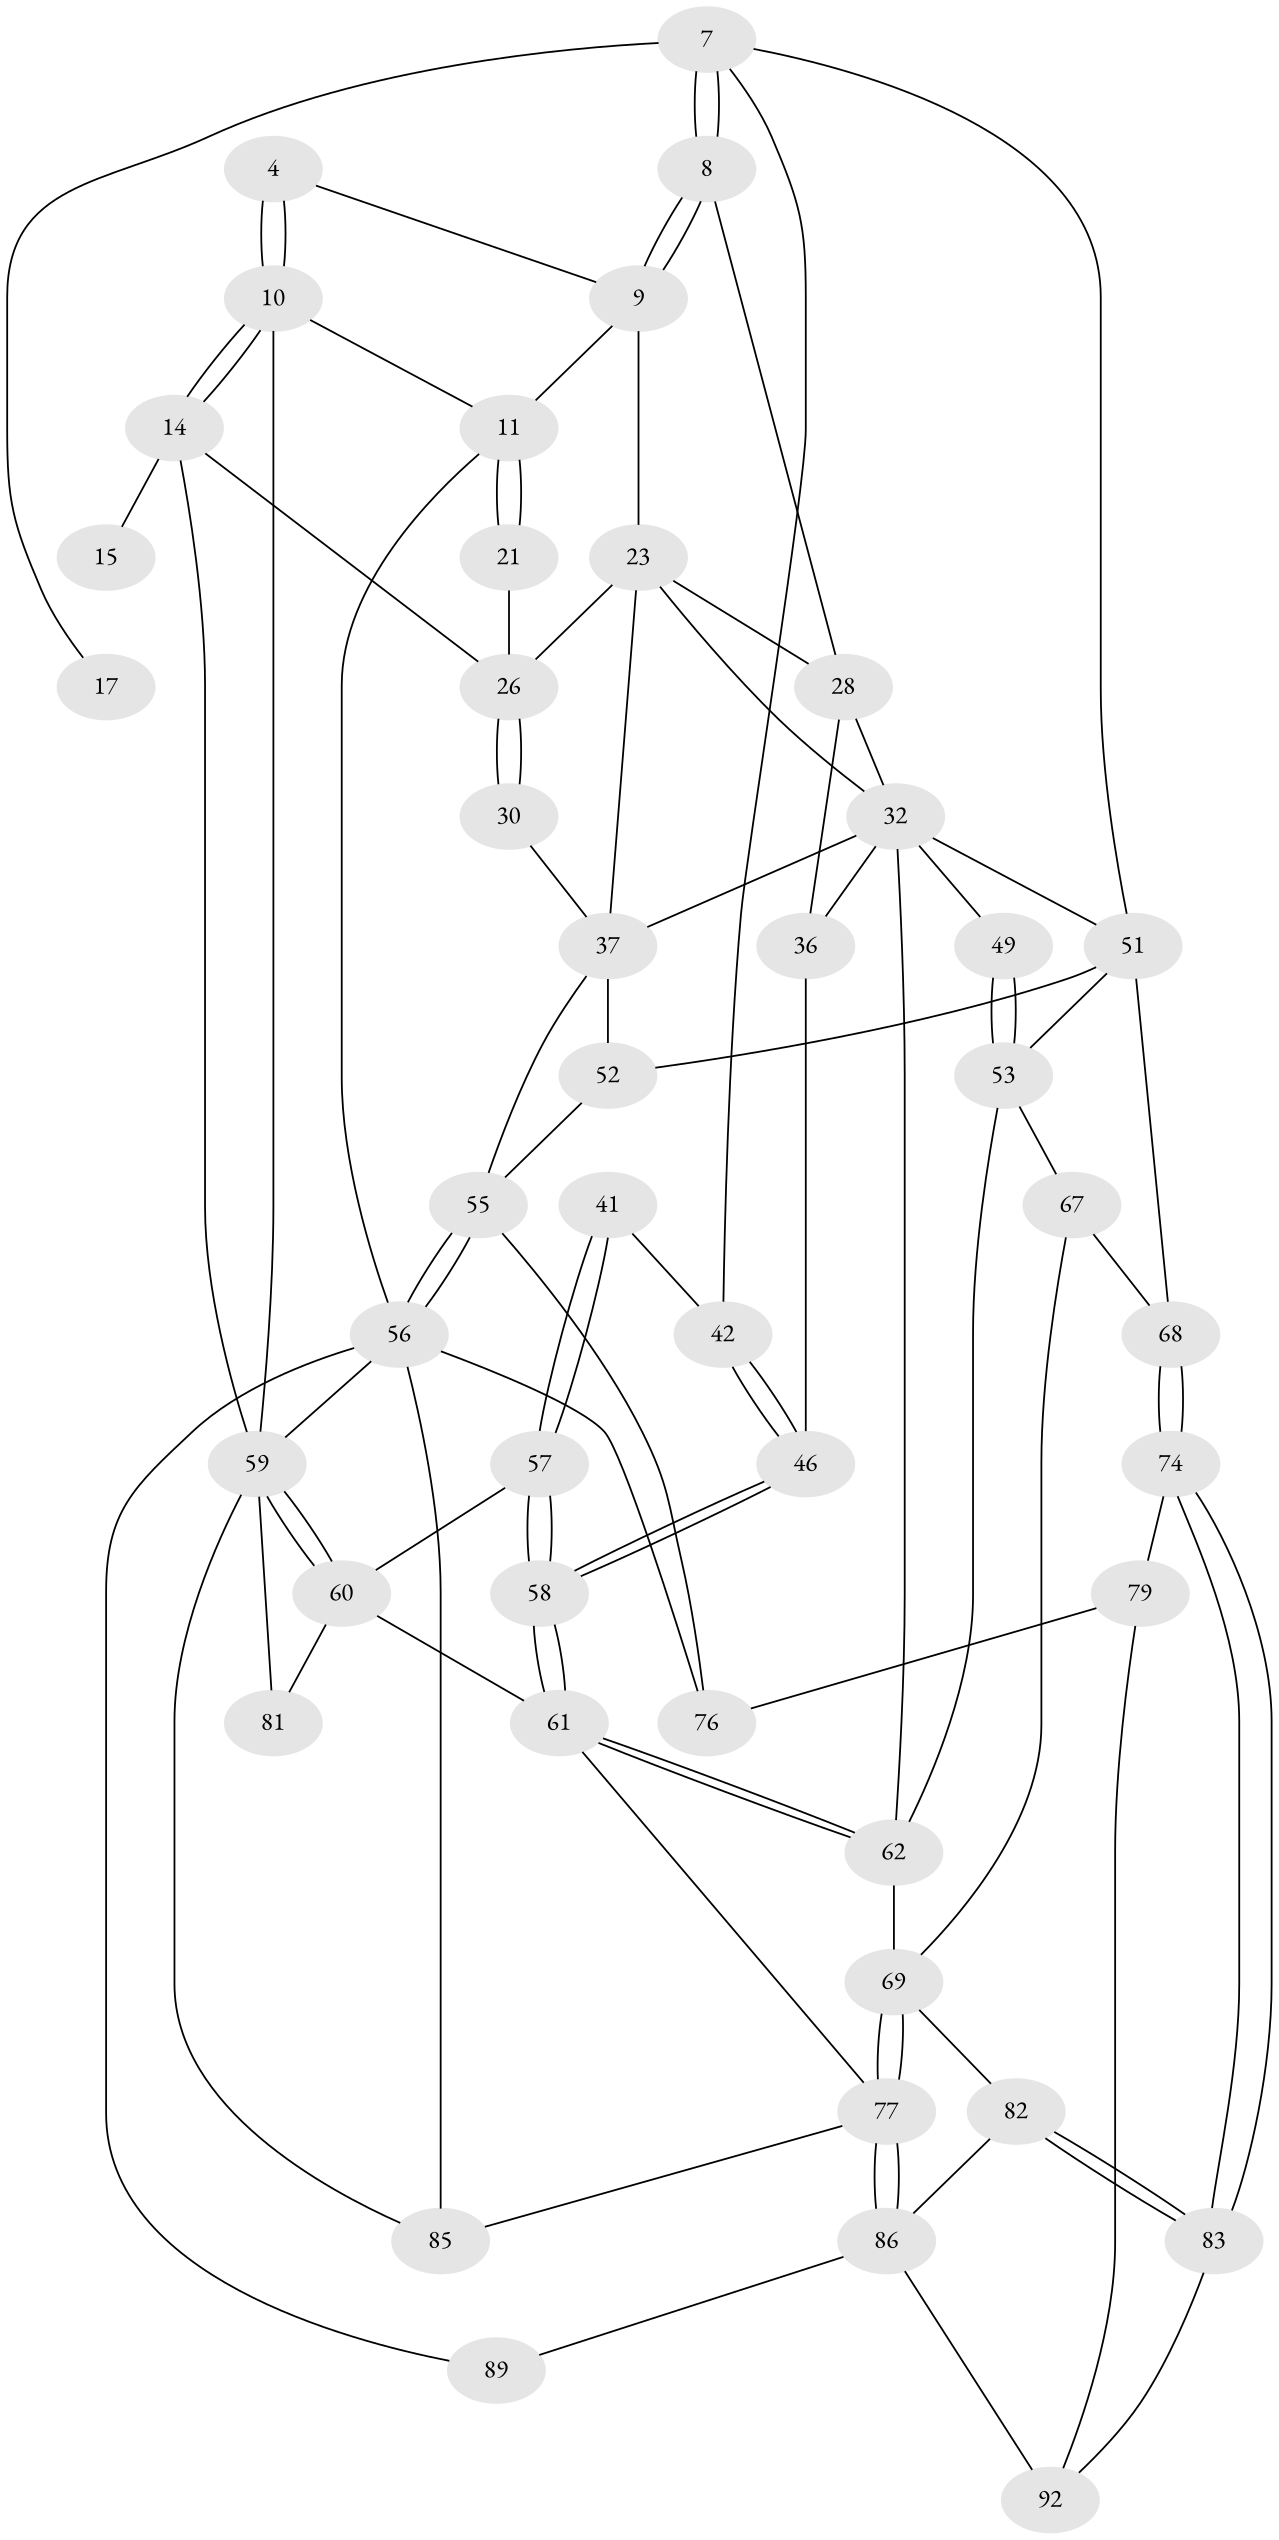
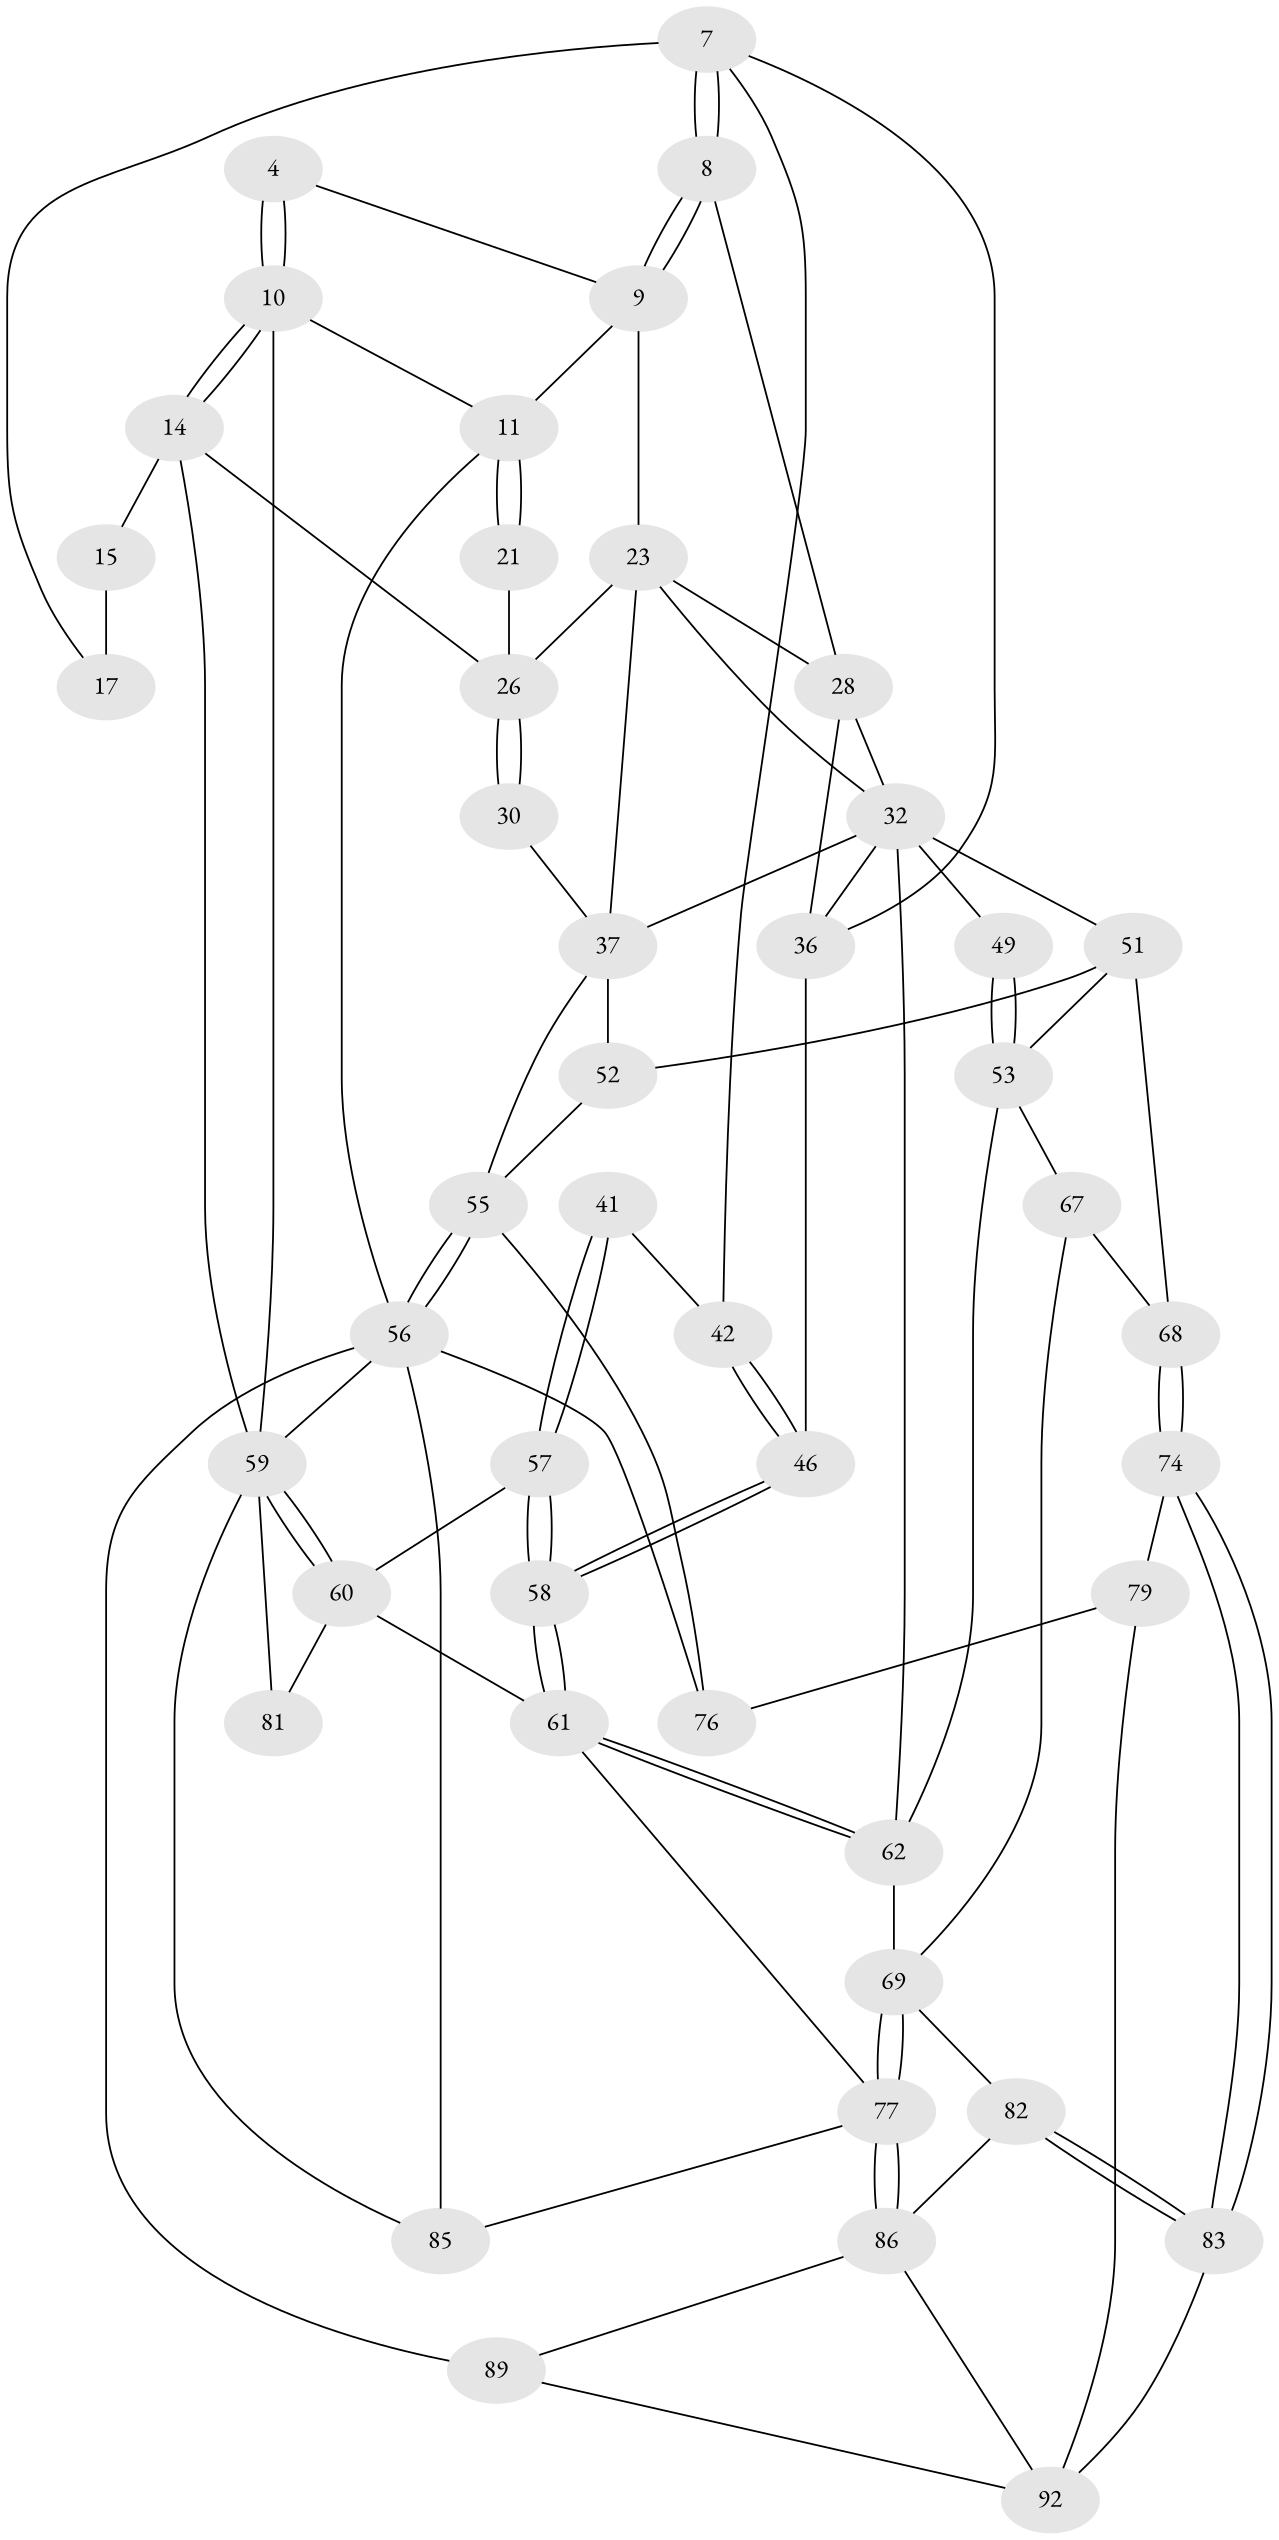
(1101, 377) -> (995, 465)
none -> (106, 622)
none -> (773, 2435)
